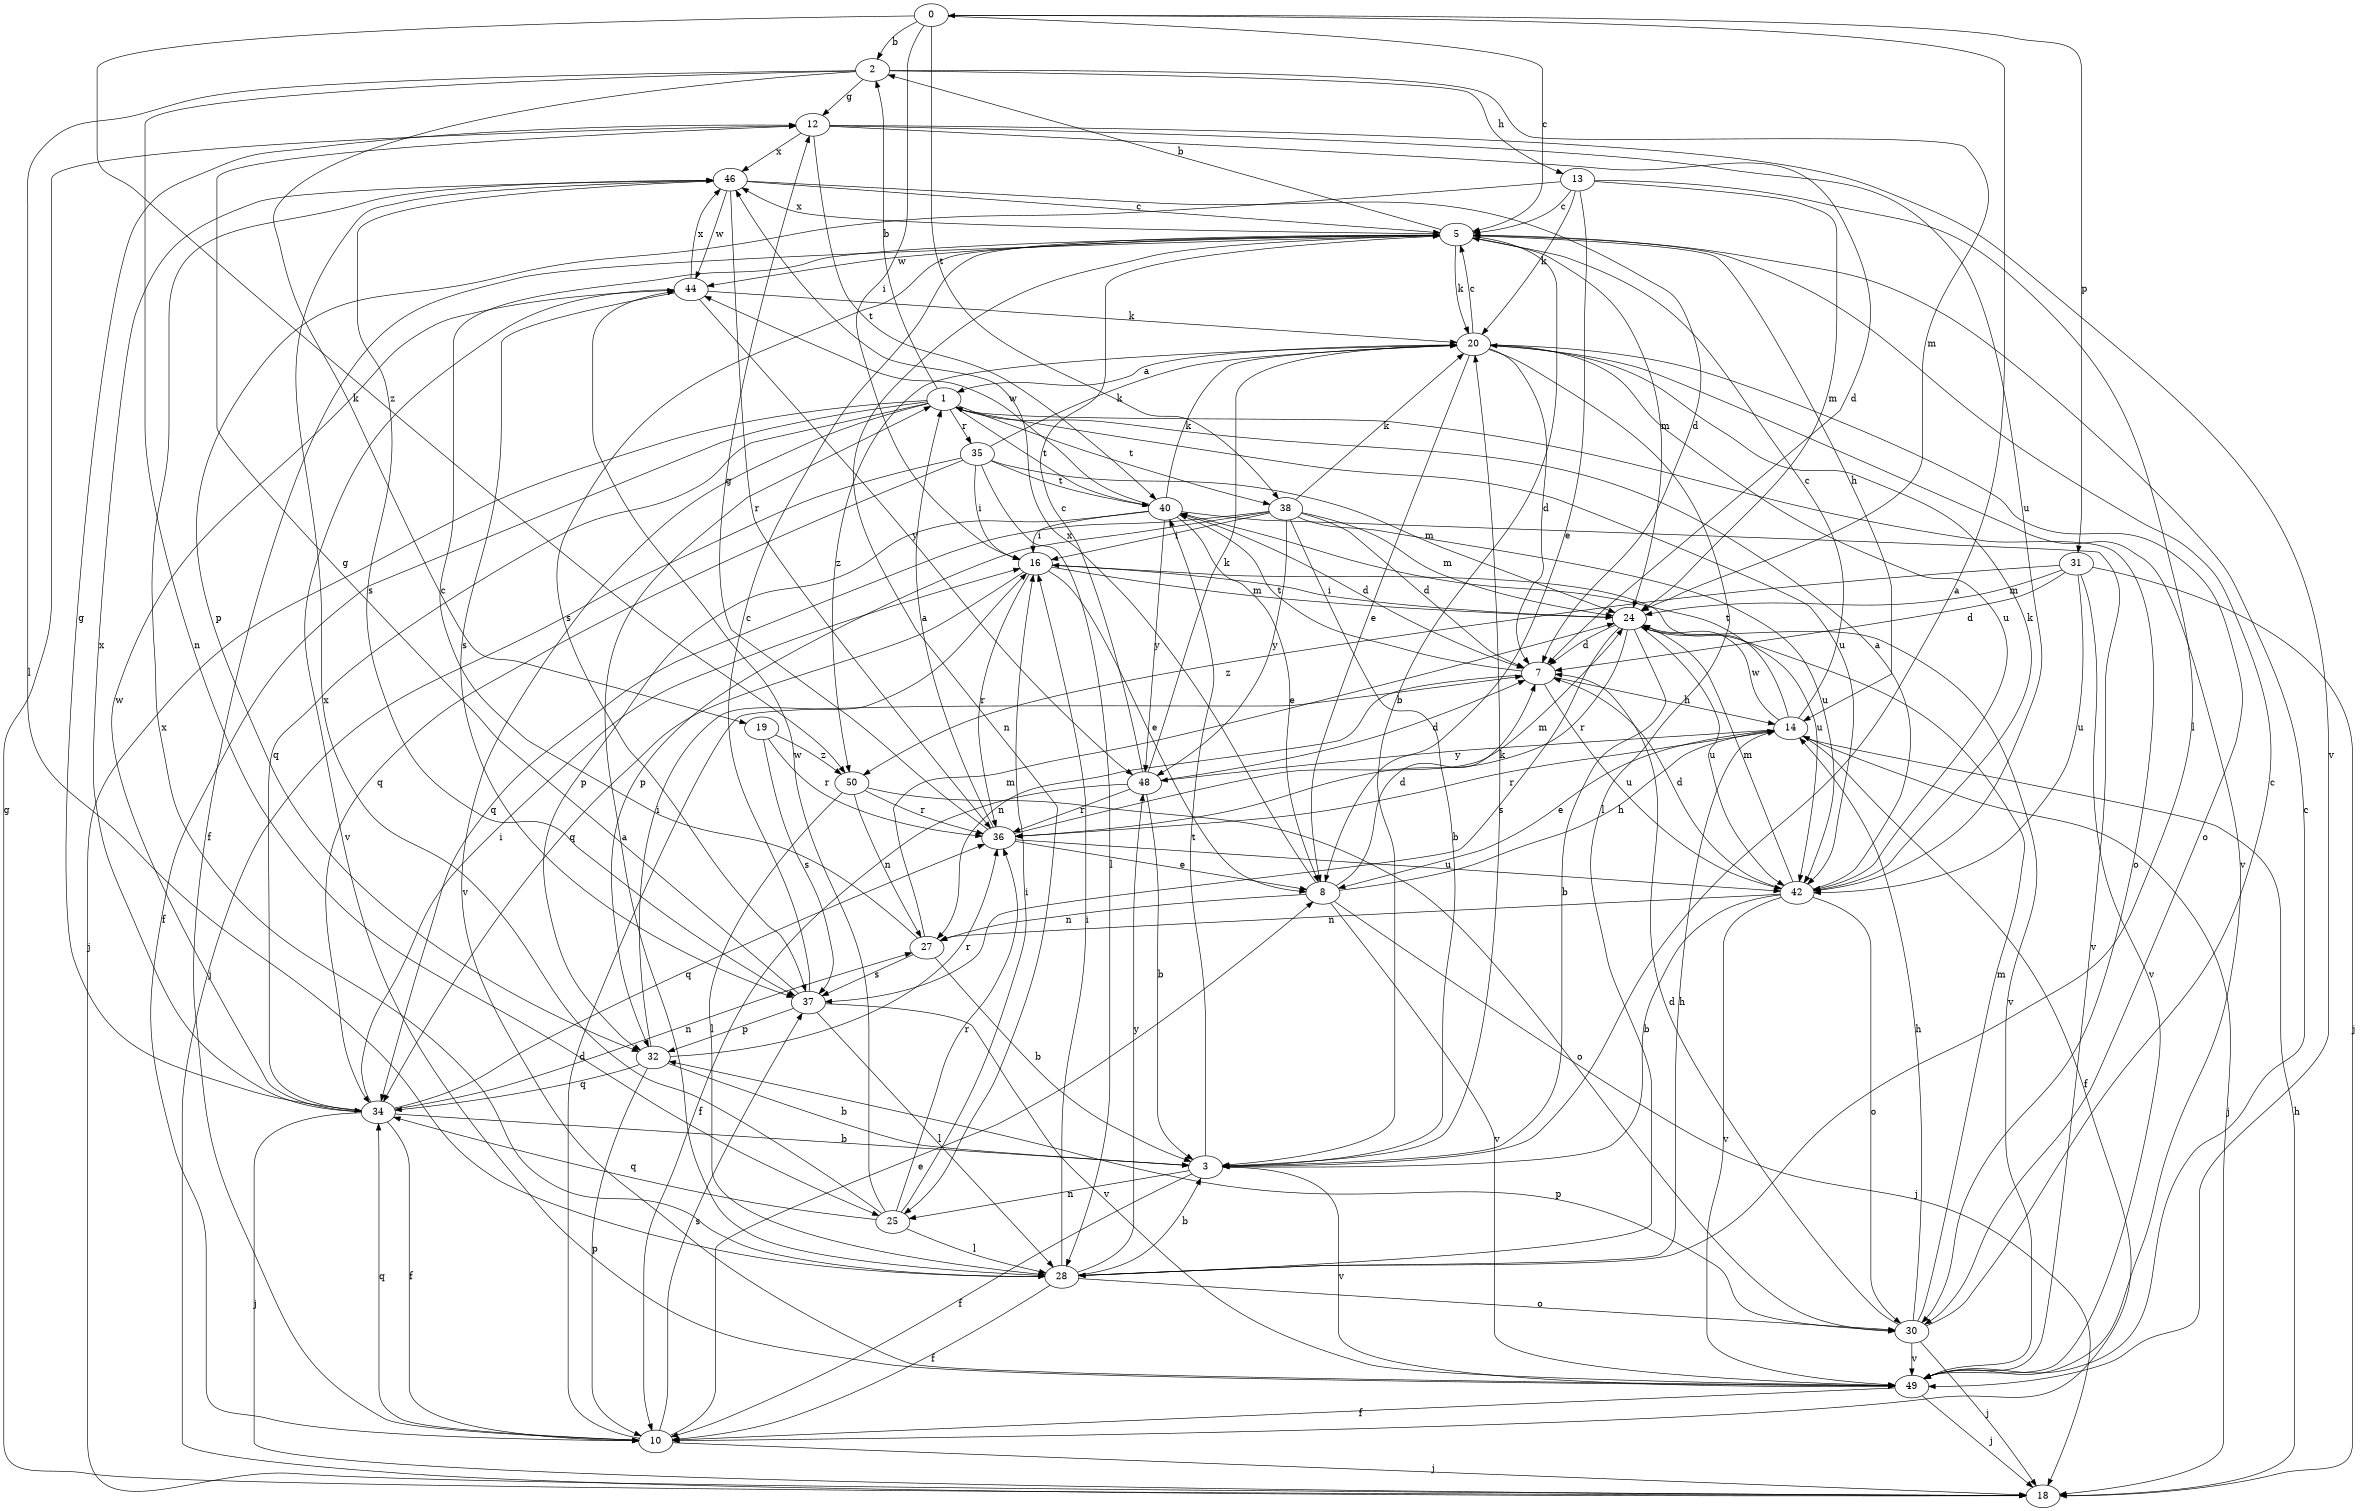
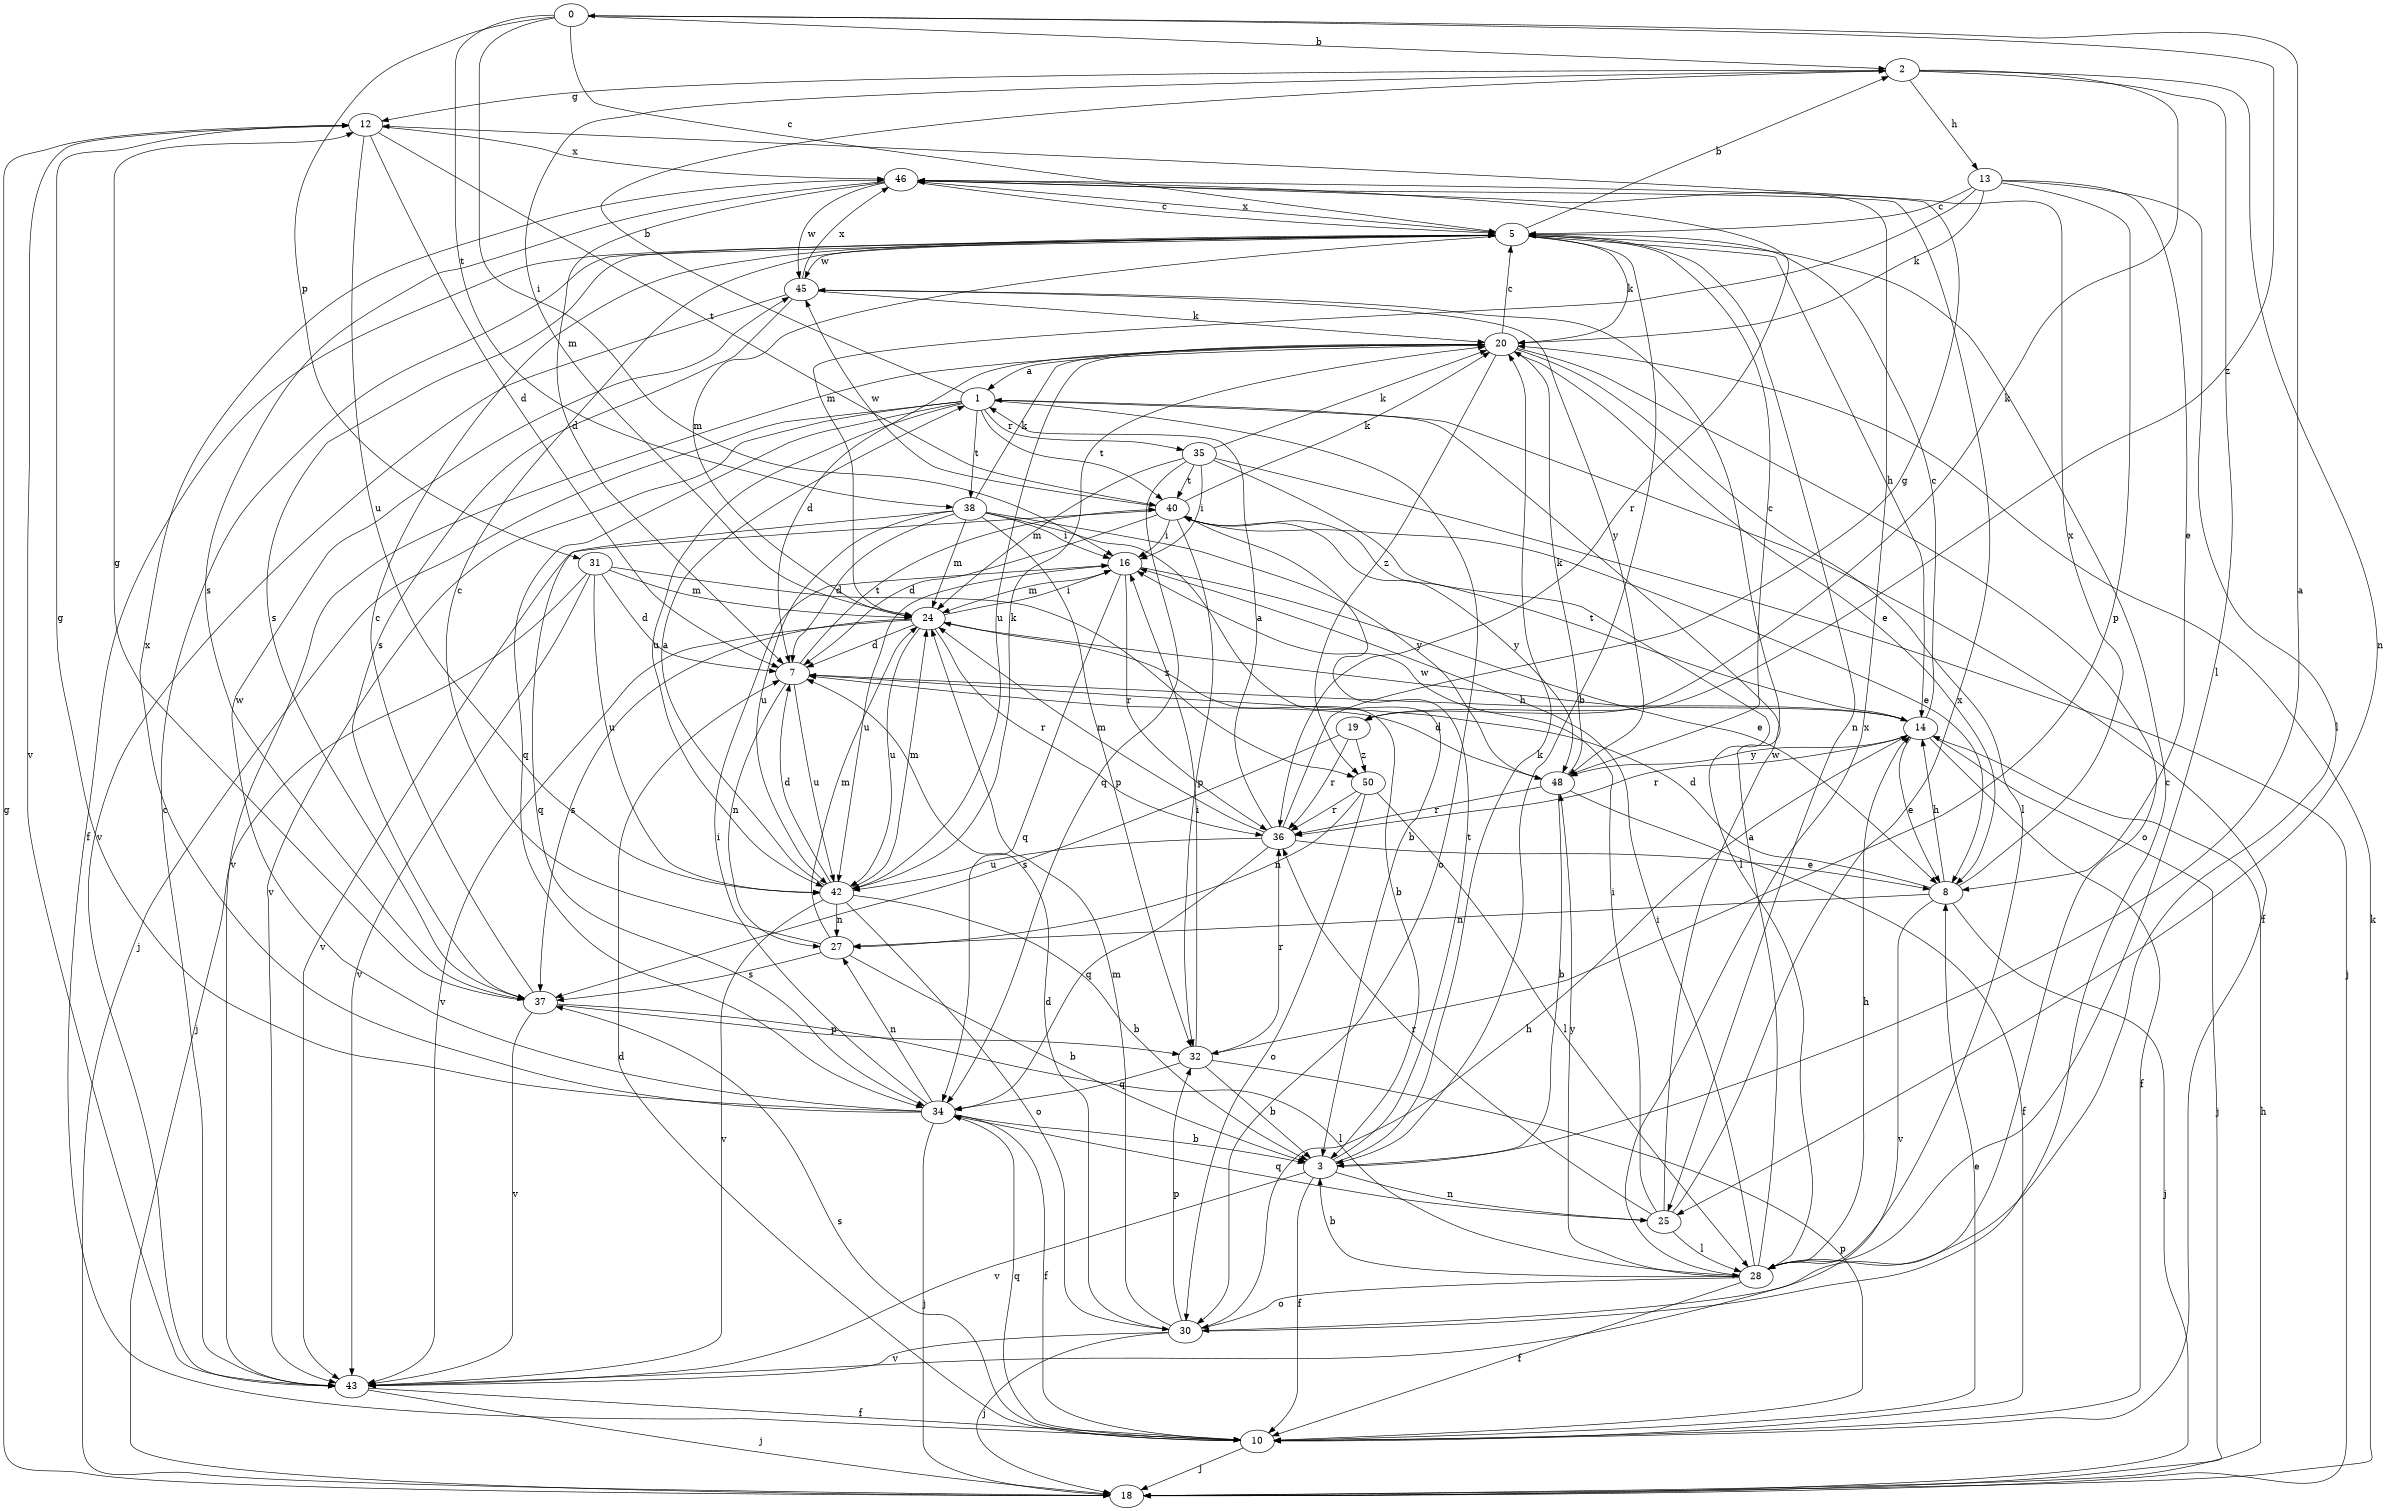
(114, 177) -> (2063, 44)
(691, 289) -> (801, 289)
(684, 972) -> (1096, 962)
none -> (2370, 1255)
(1912, 1387) -> (352, 1387)
